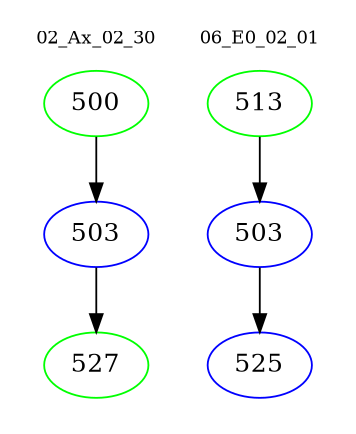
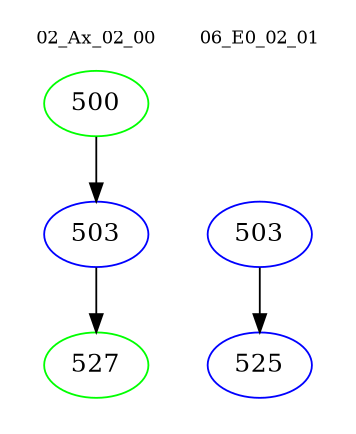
(96, 39) -> (96, 39)
(260, 104) -> none
